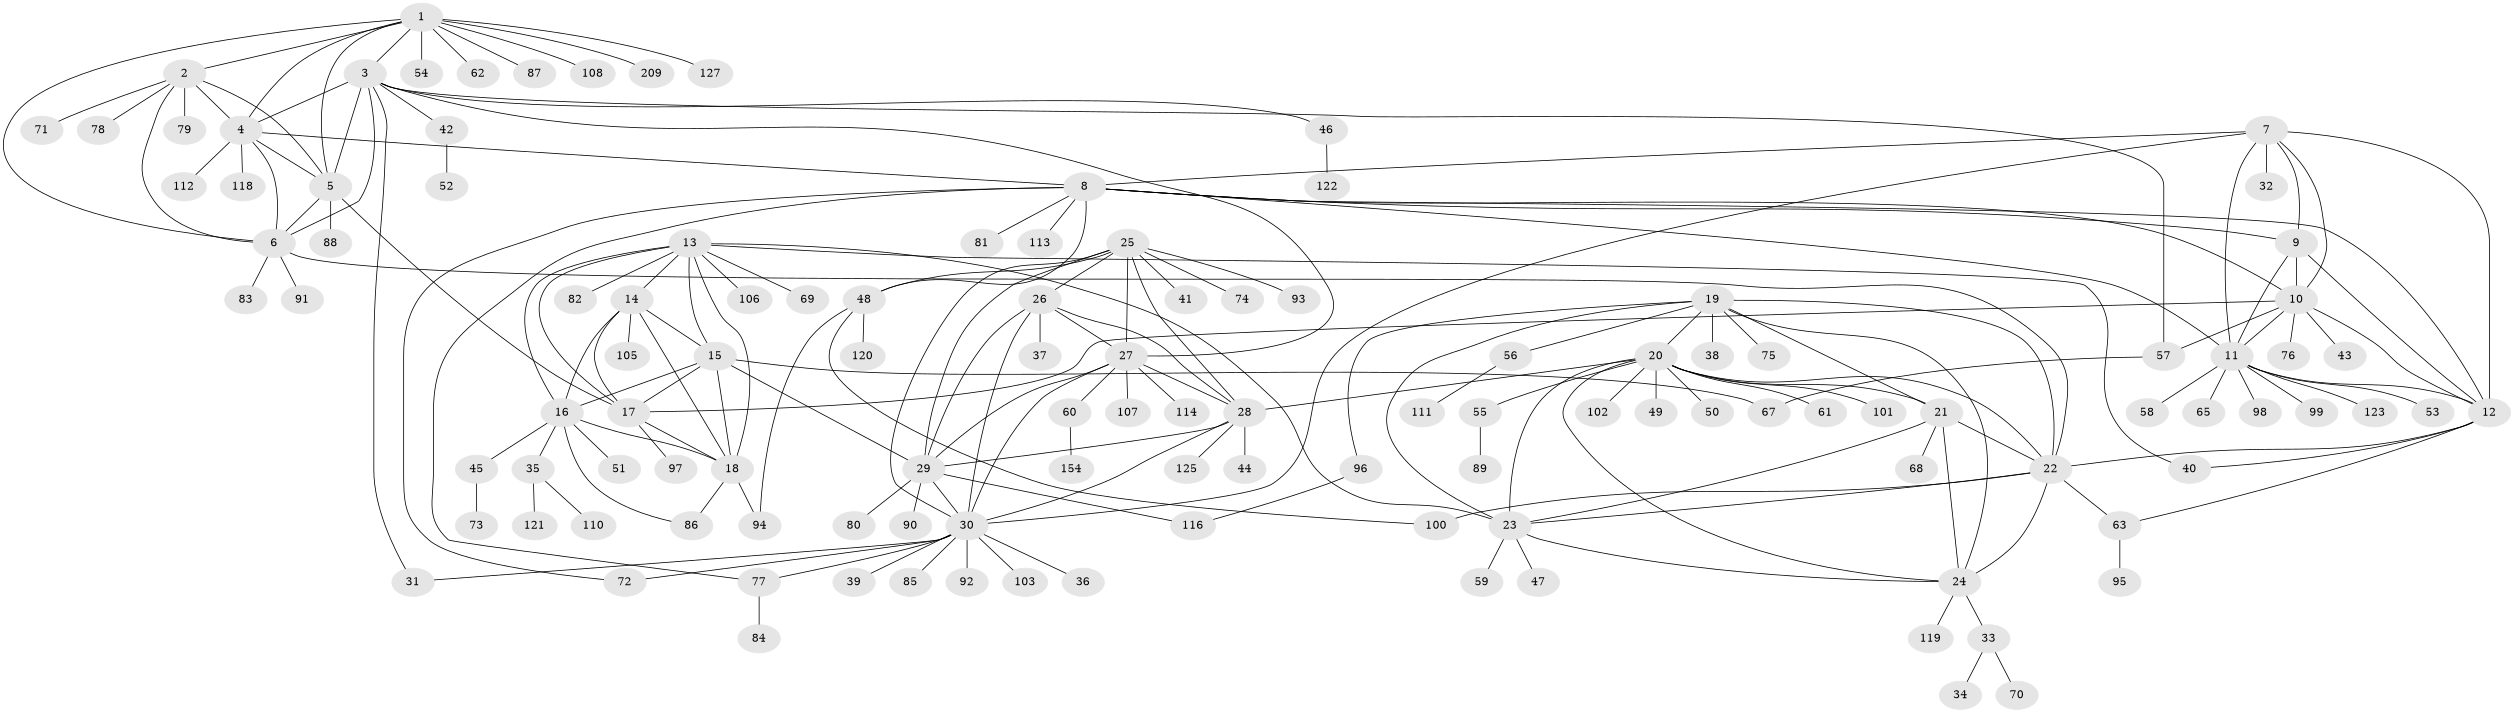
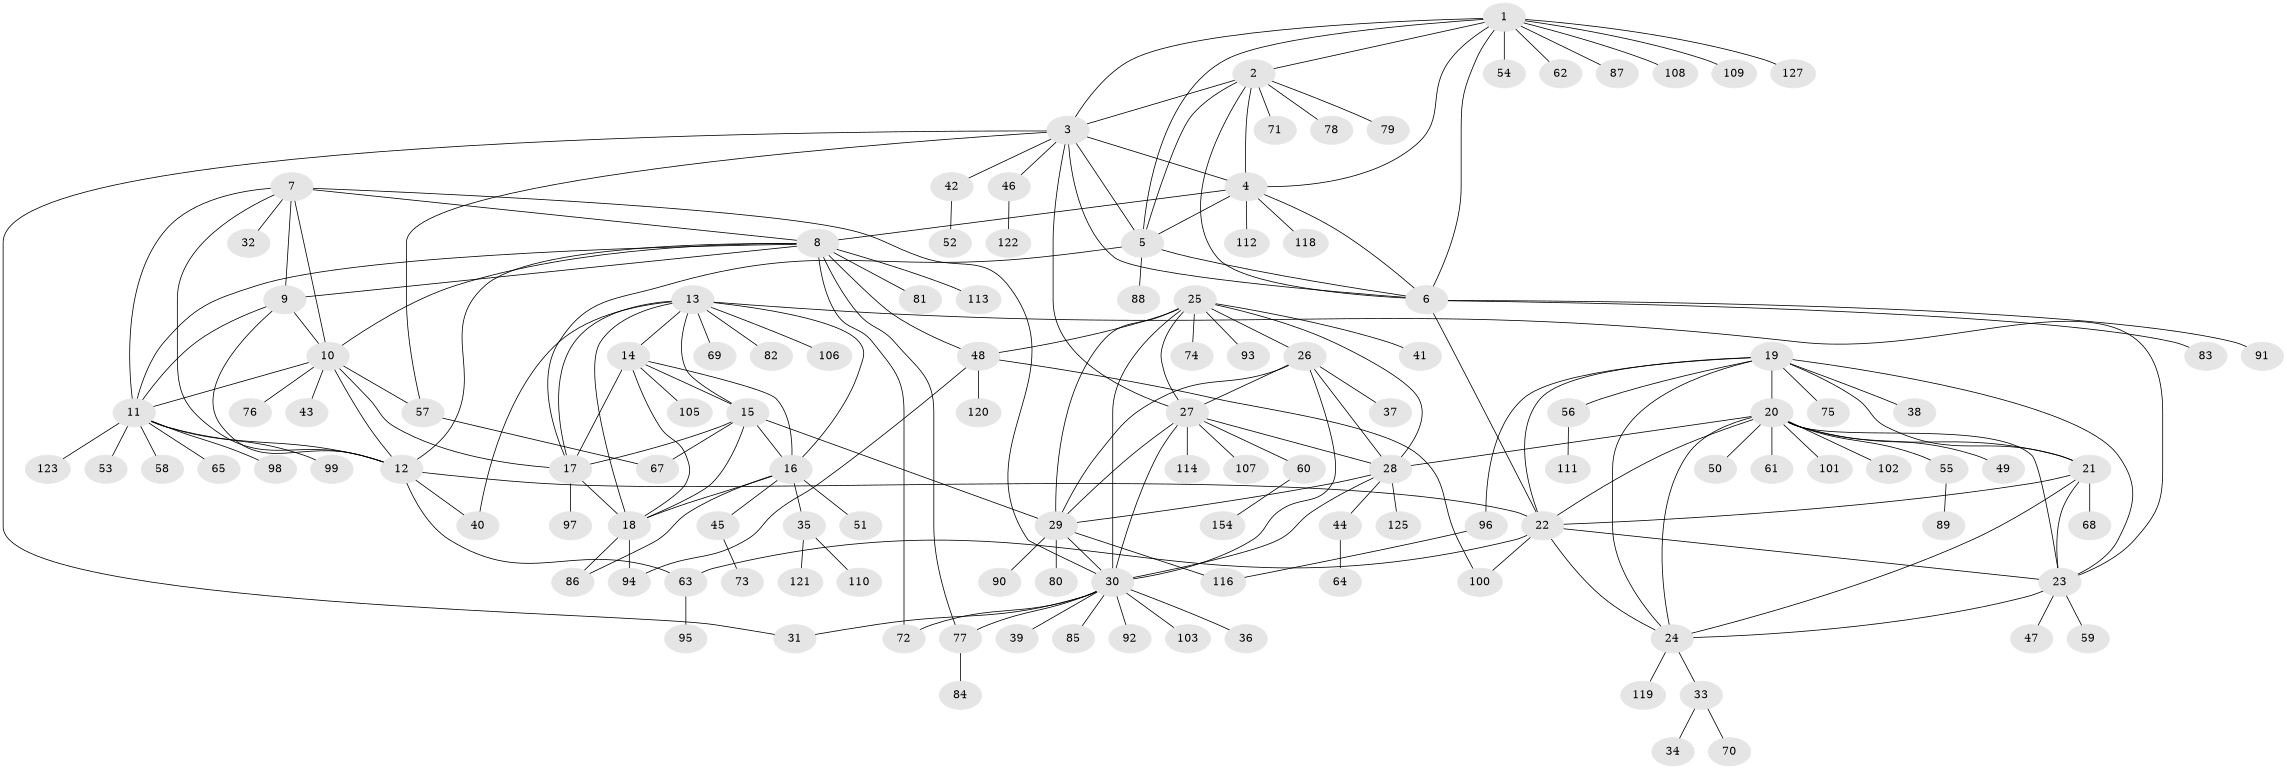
(652, 74) -> (1734, 74)
none -> (1161, 102)
none -> (1340, 582)
